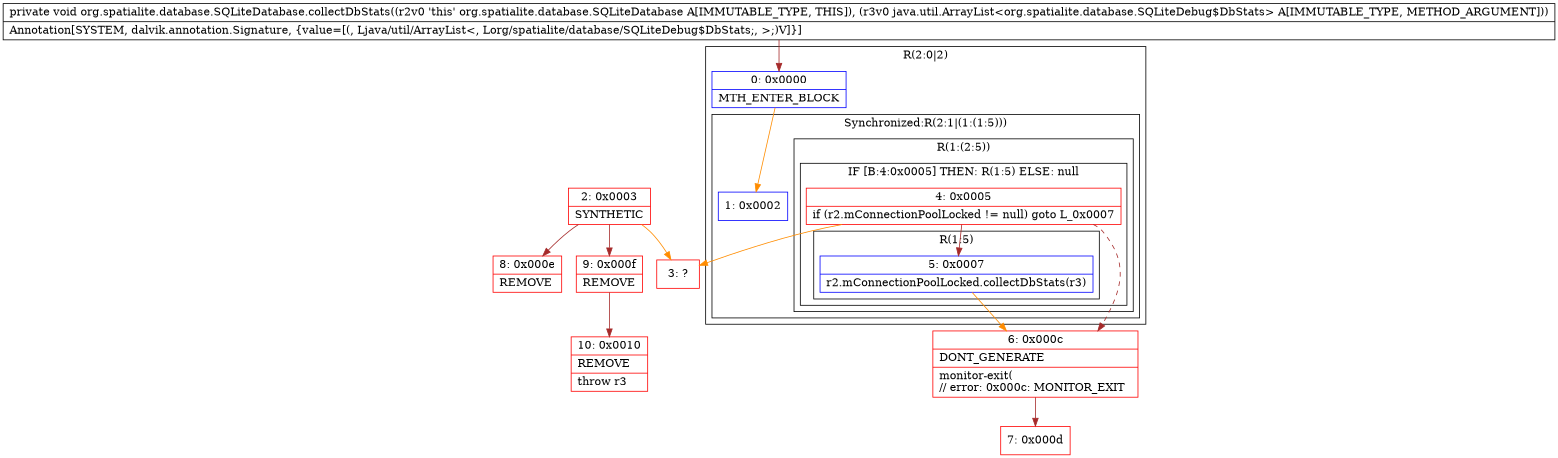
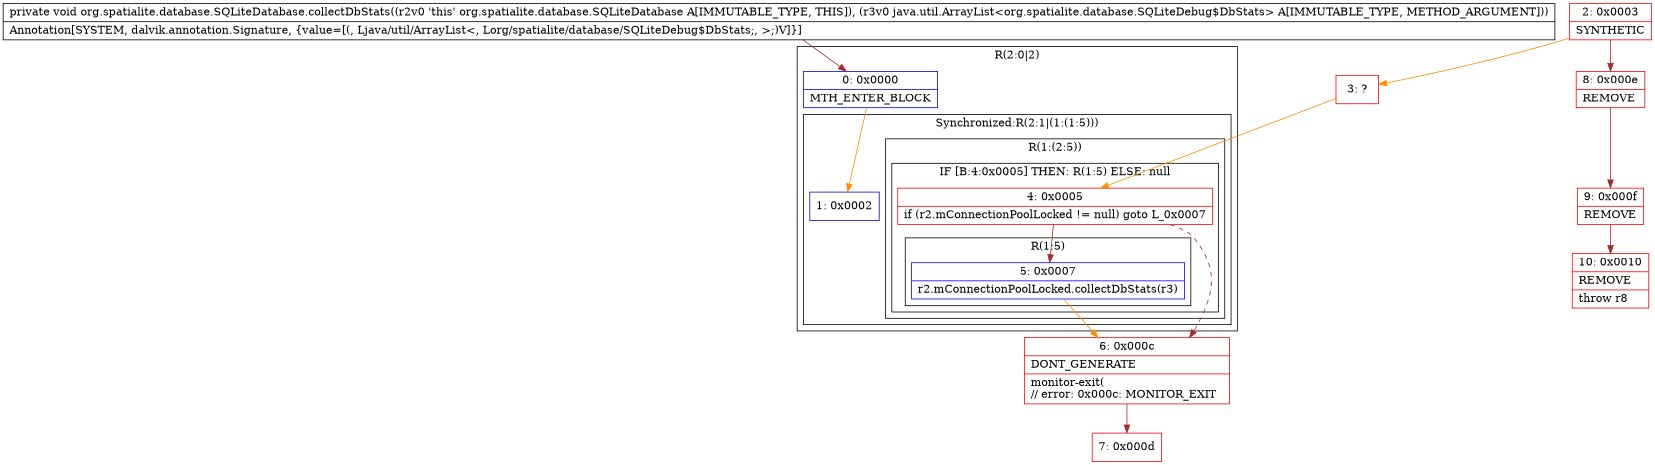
(609, 236) -> (1611, 144)
(774, 241) -> (1216, 144)
(602, 382) -> (1603, 299)
